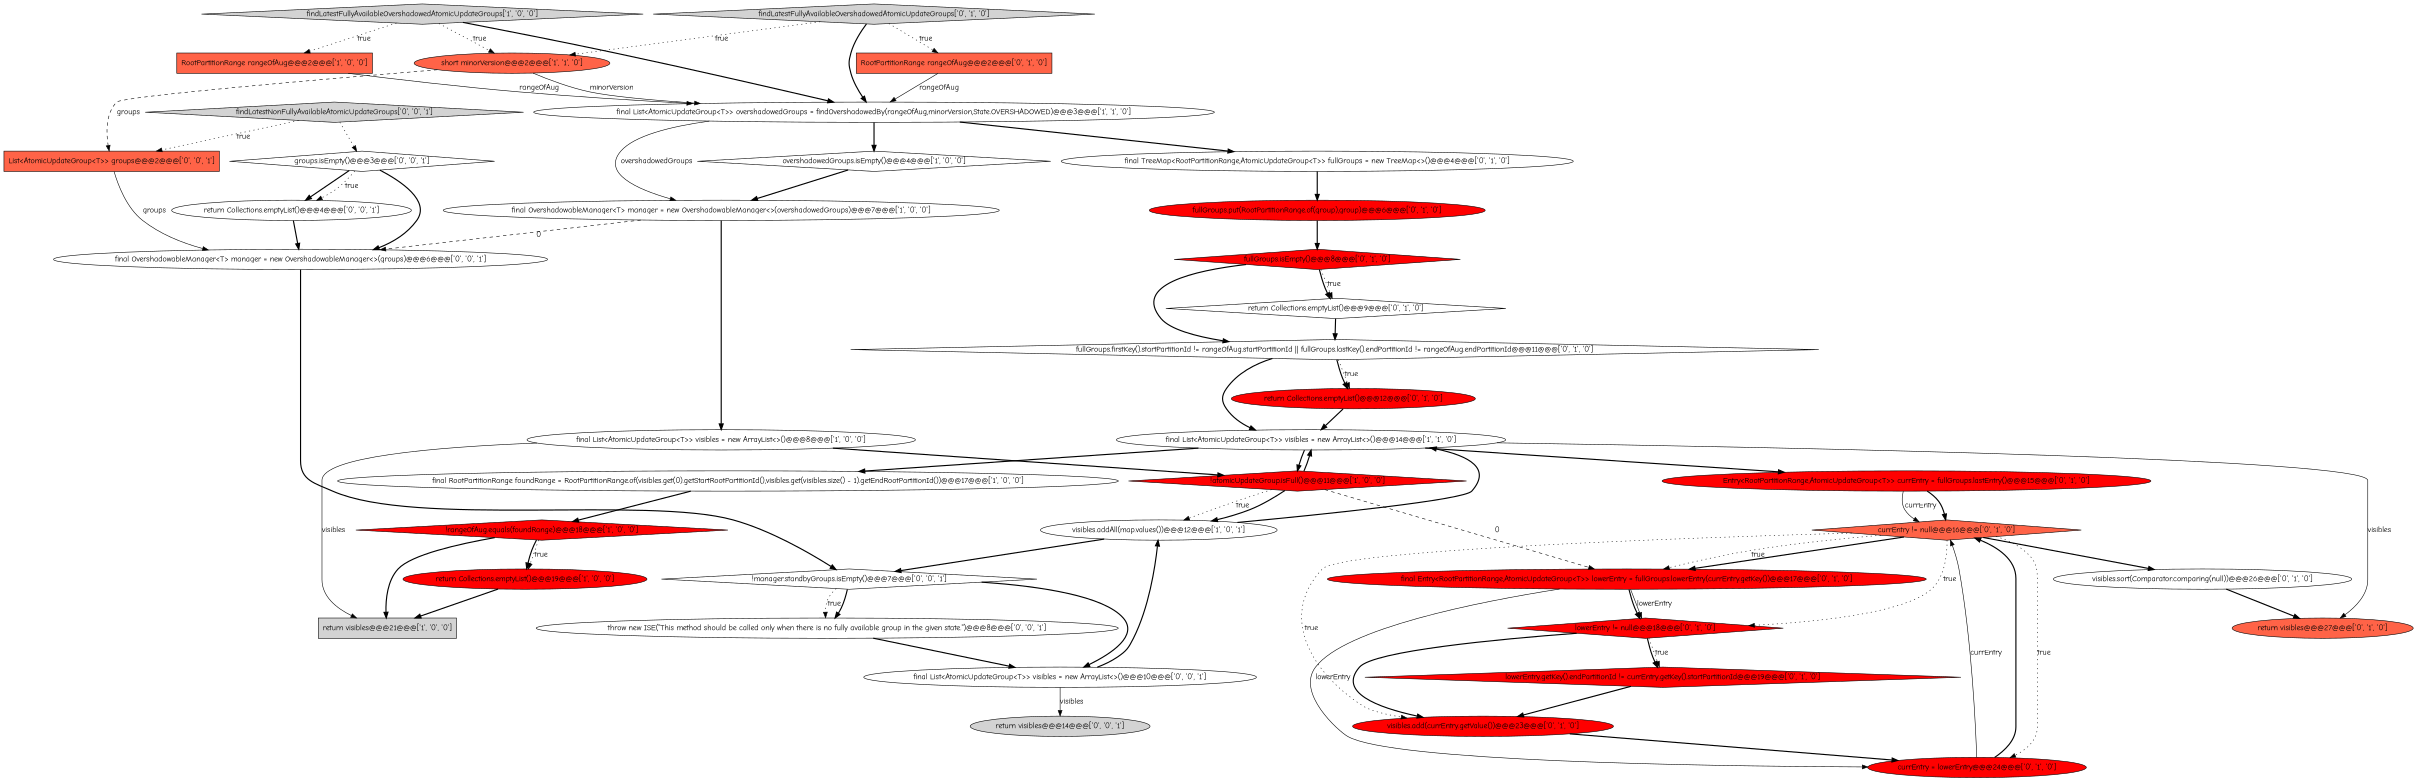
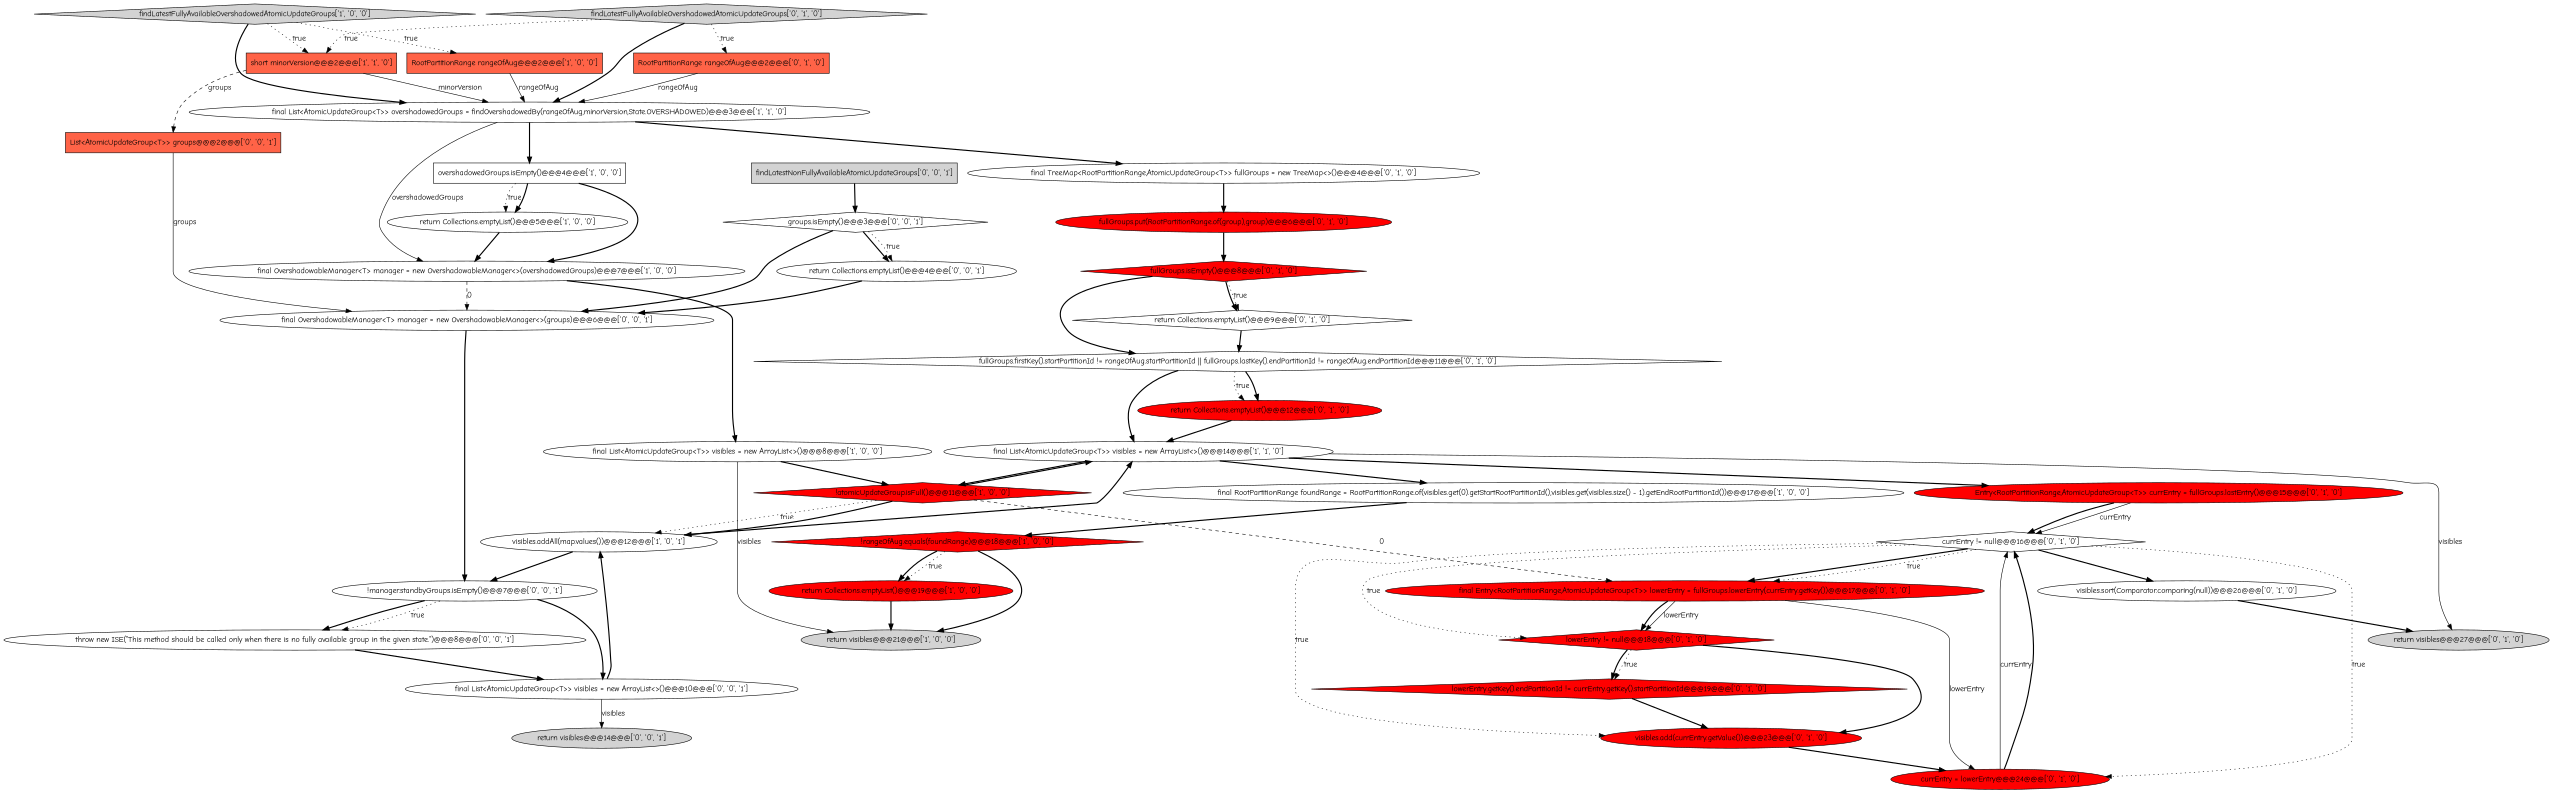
(512, 63) -> (321, 63)
(334, 112) -> (854, 173)
(347, 134) -> (855, 195)
(230, 135) -> none
(874, 161) -> (530, 173)
none -> (508, 222)
(1947, 530) -> (2011, 542)
(849, 579) -> (465, 591)
(387, 628) -> (891, 640)
(2323, 628) -> (2459, 640)
